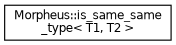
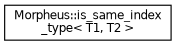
(88, 23) -> (88, 23)
